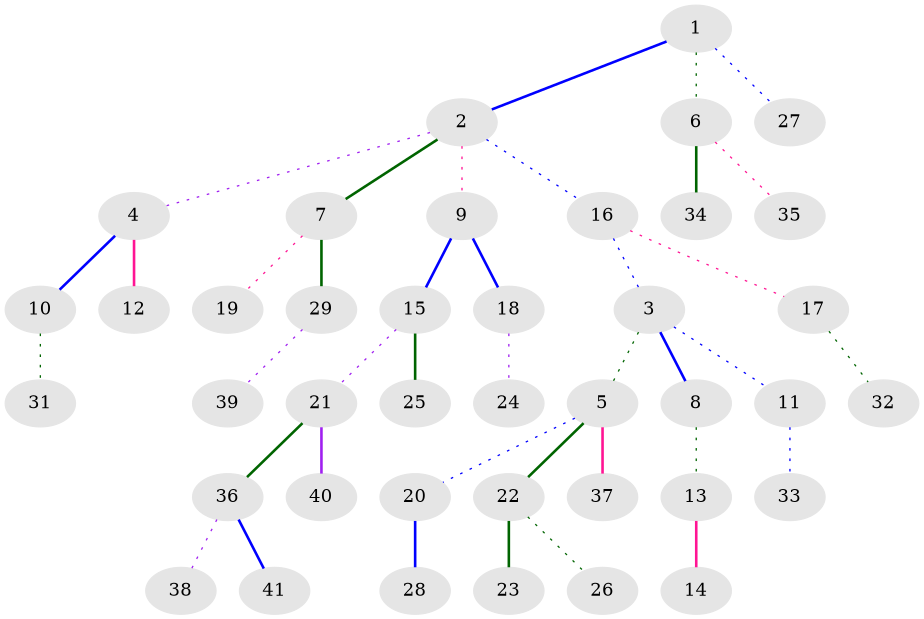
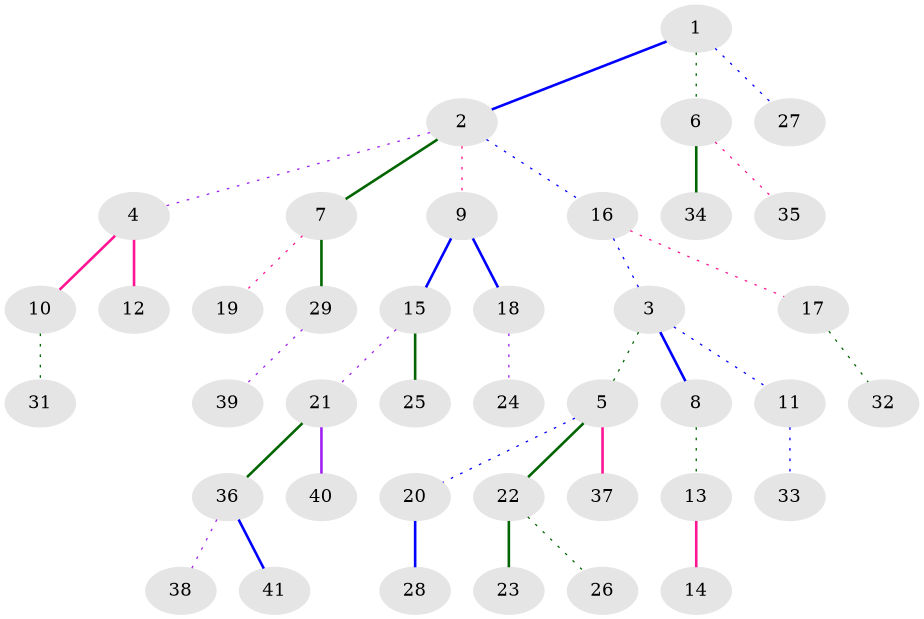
(87, 263) -> (87, 263)
